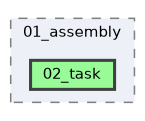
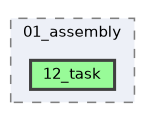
(73, 75) -> (73, 75)
